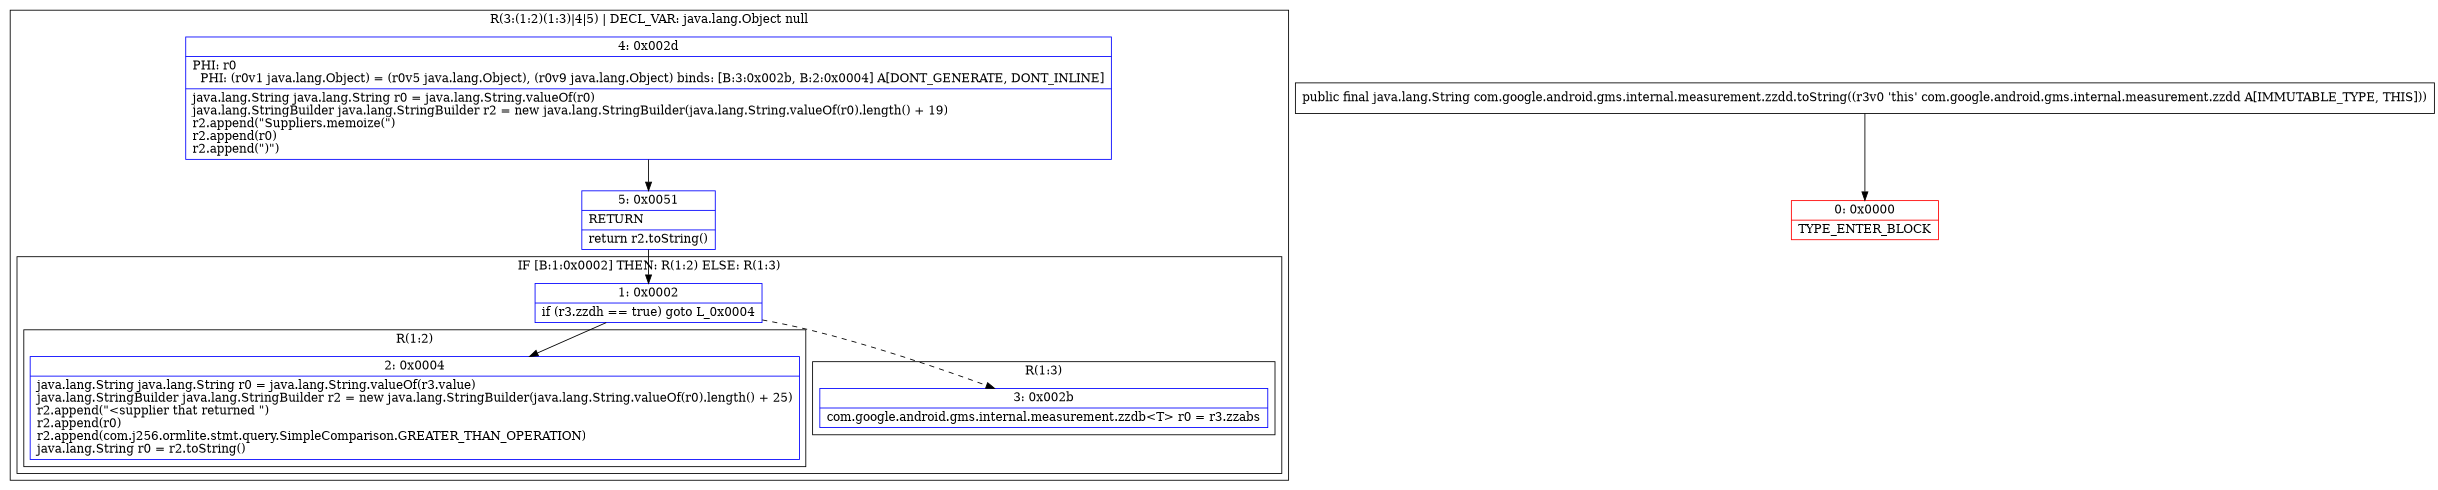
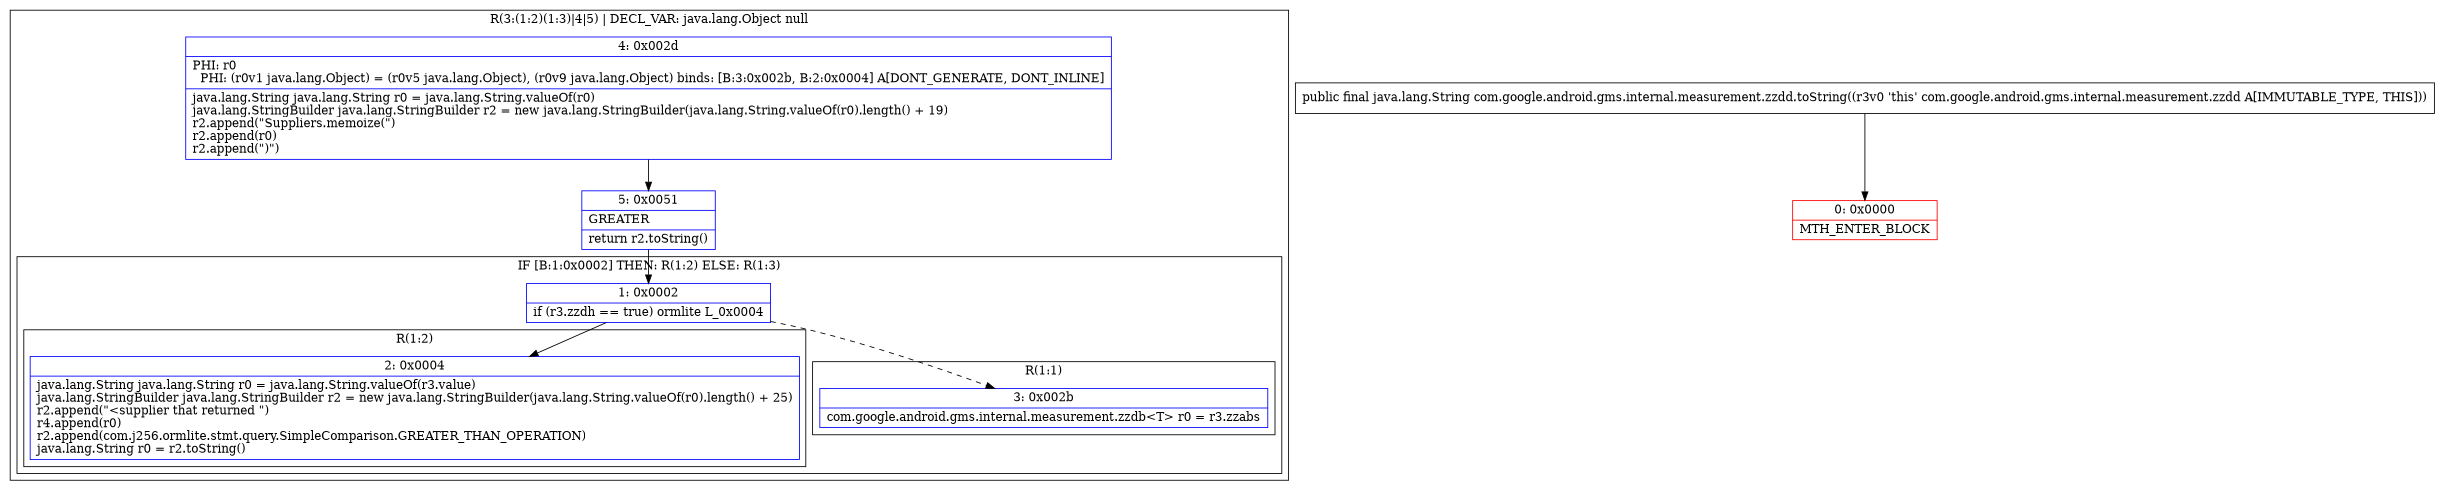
(616, 220) -> (619, 220)
(1865, 230) -> (1865, 230)
(649, 312) -> (649, 312)
(1044, 371) -> (1044, 371)
(79, 424) -> (79, 424)
